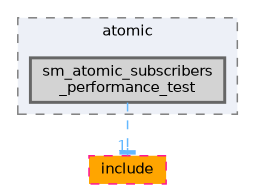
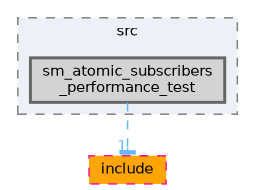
(128, 32) -> (128, 32)
